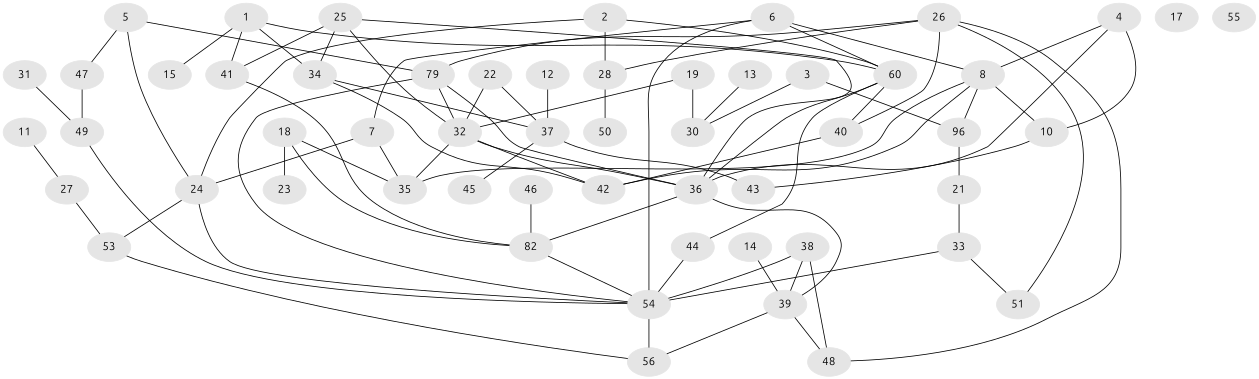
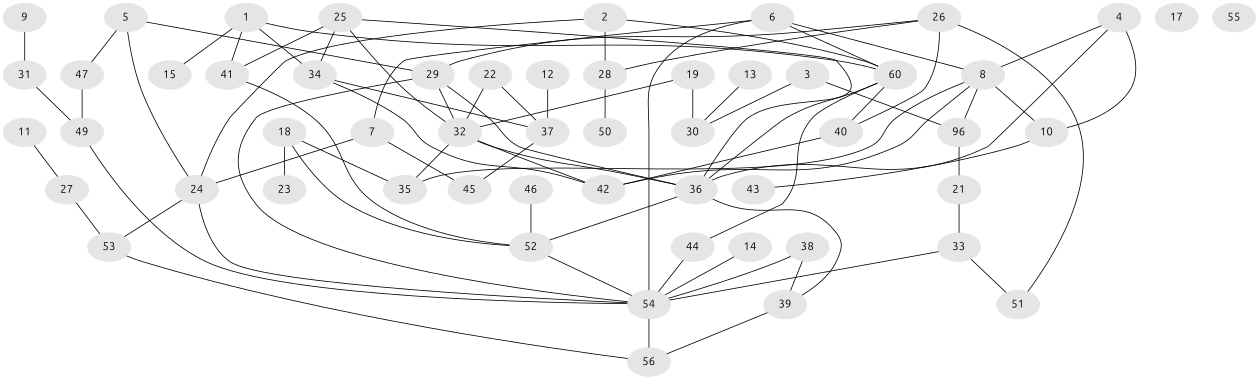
none -> (25, 18)
(433, 75) -> (433, 75)
(389, 161) -> (421, 161)
(655, 161) -> none
(531, 247) -> (531, 247)
(768, 276) -> (700, 276)
(829, 362) -> none
